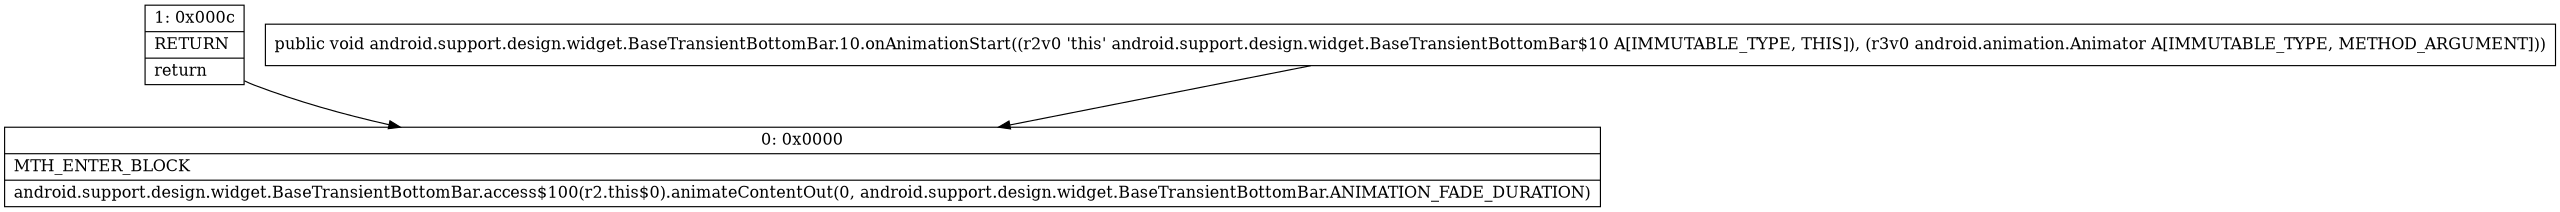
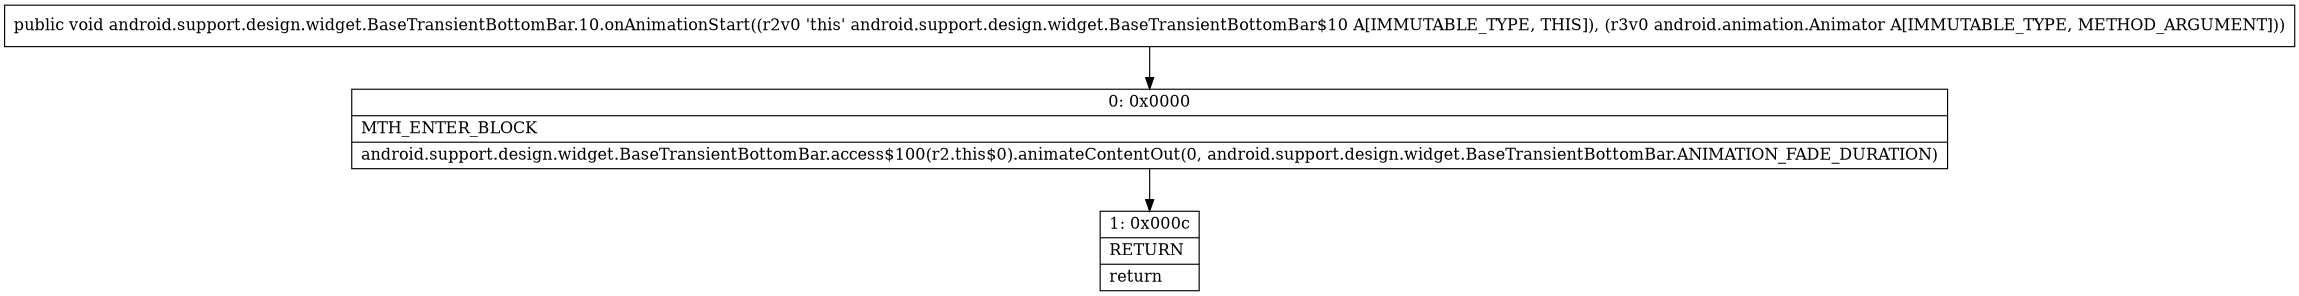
(316, 106) -> (1150, 184)
